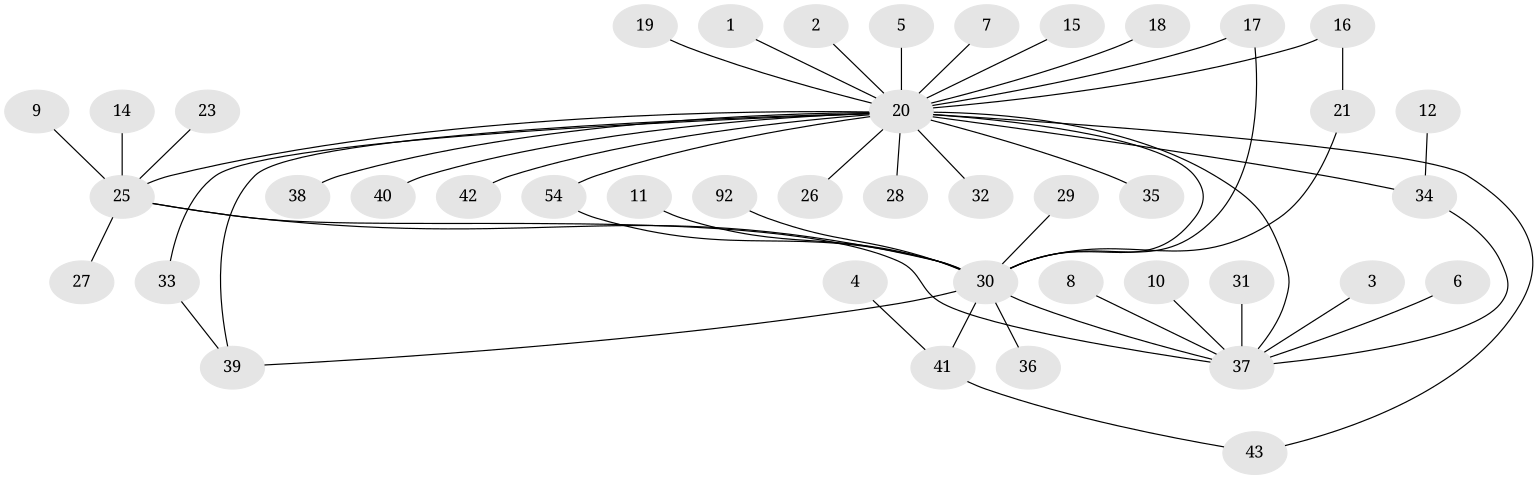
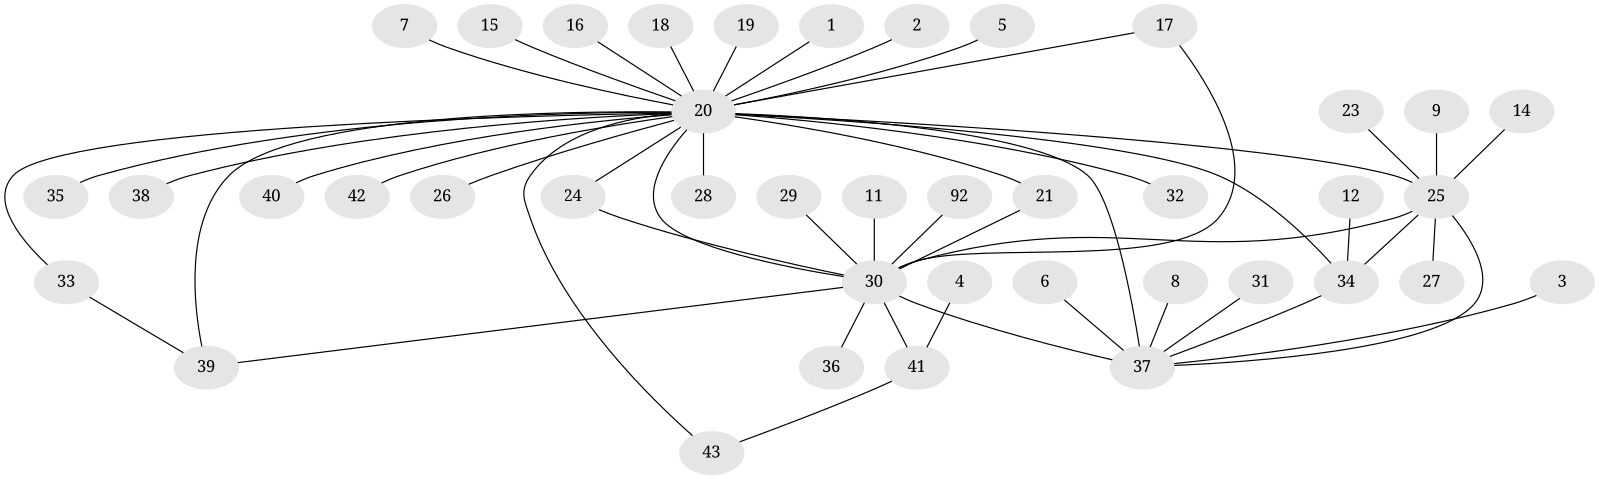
(1343, 69) -> (879, 143)
(554, 197) -> (573, 197)
none -> (1391, 240)
(1156, 282) -> none
